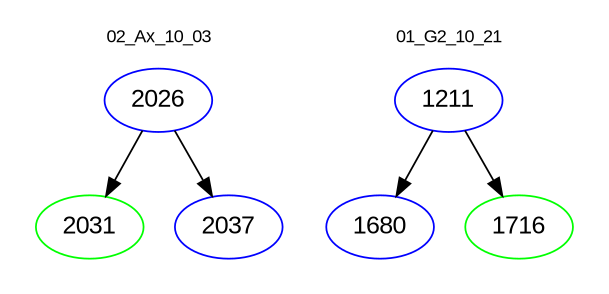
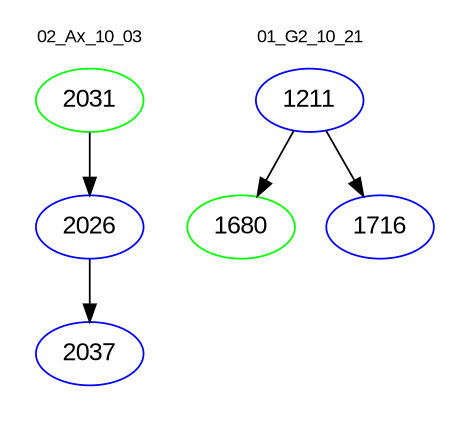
(129, 155) -> (90, 155)
(380, 227) -> (241, 227)
(519, 227) -> (380, 227)
